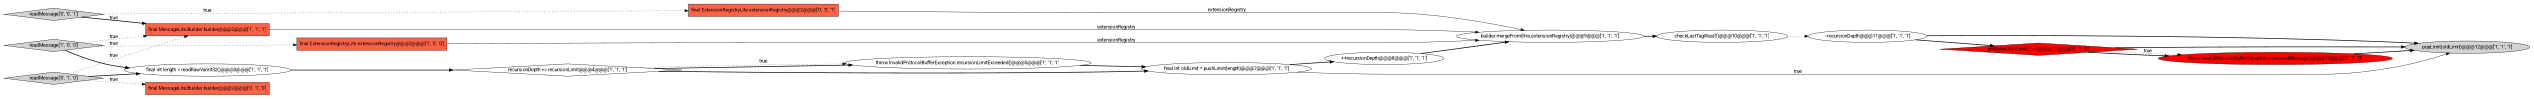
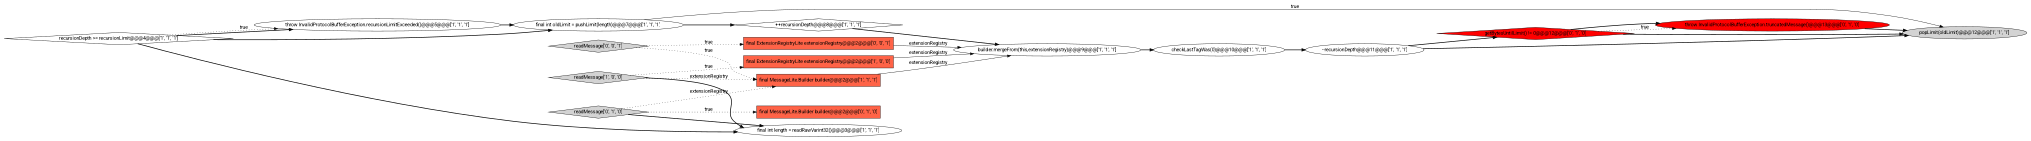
(112, 20) -> (698, 54)
(1796, 36) -> (1293, 50)
(114, 37) -> (709, 76)
(114, 56) -> (709, 91)
(1384, 58) -> (818, 25)
(370, 70) -> (433, 109)
